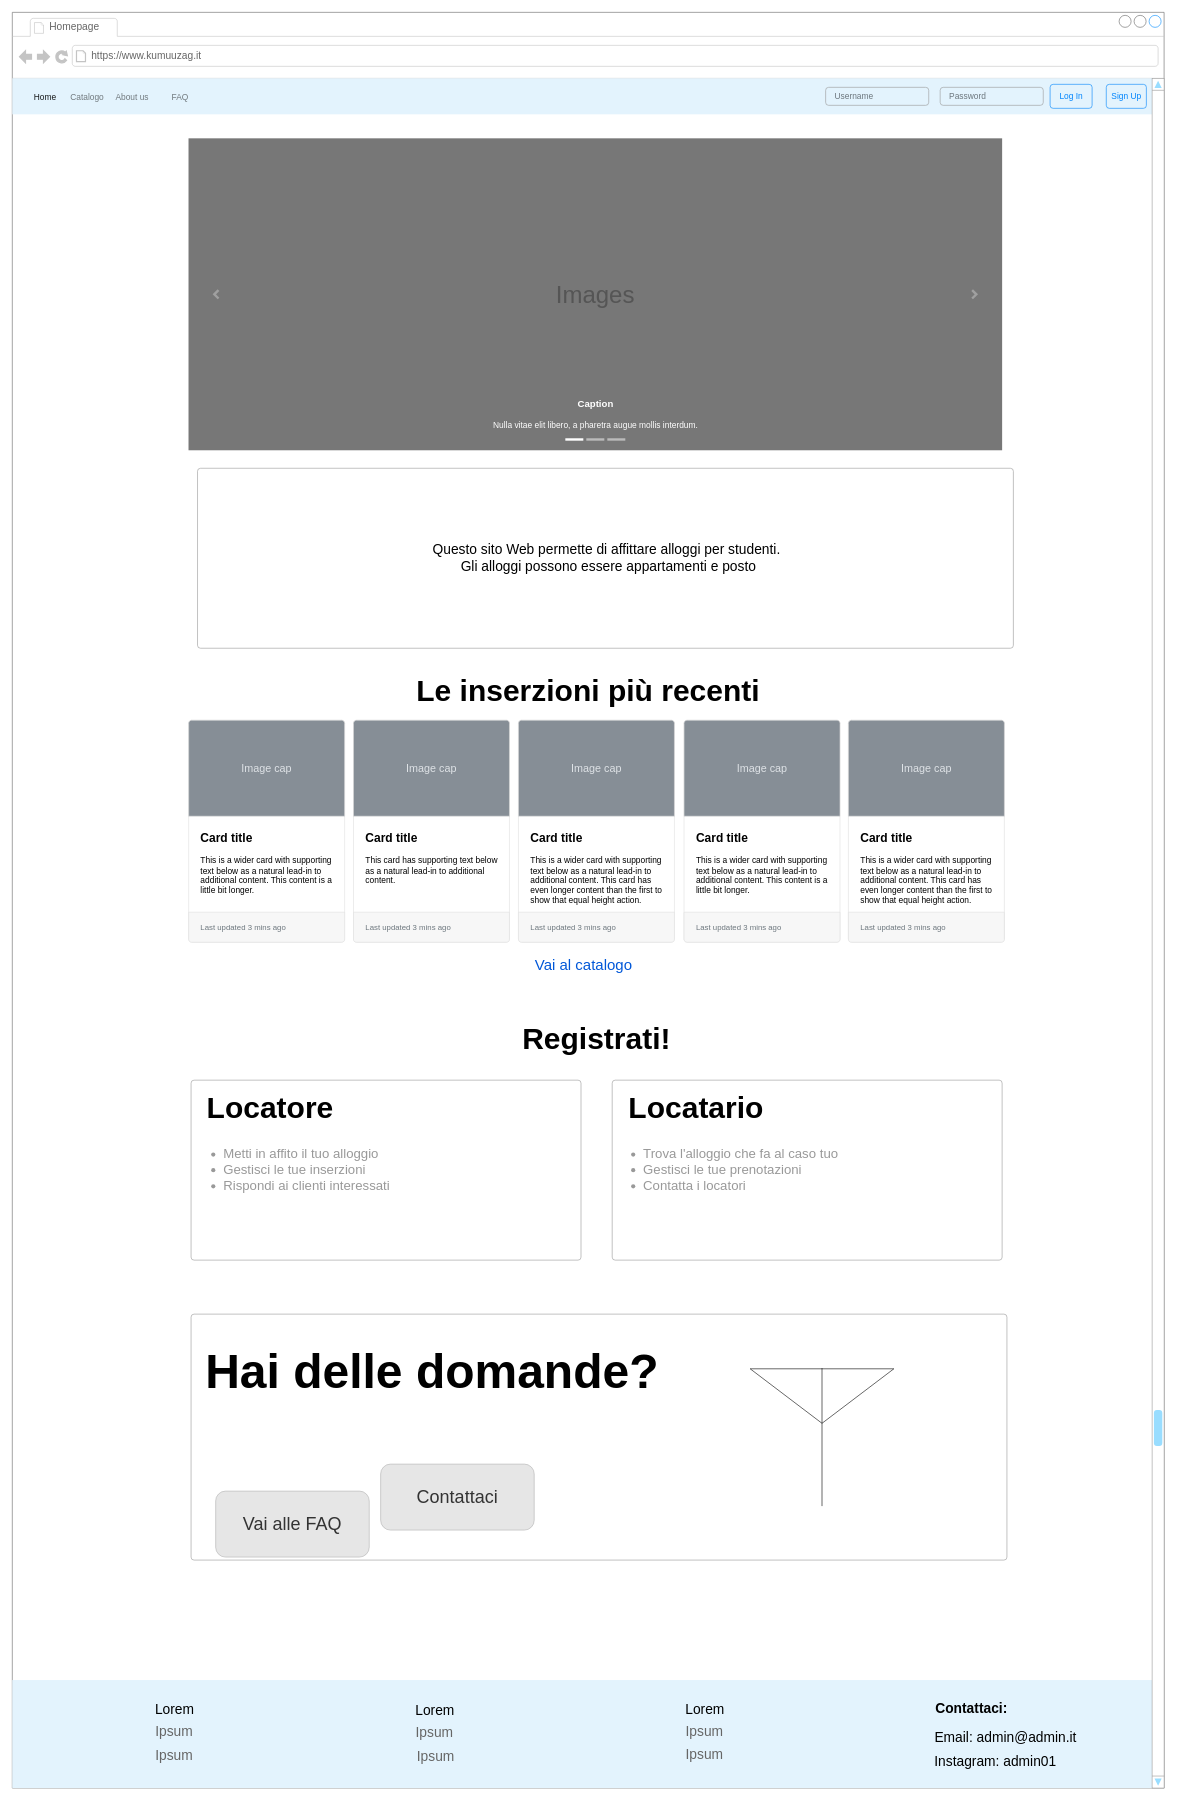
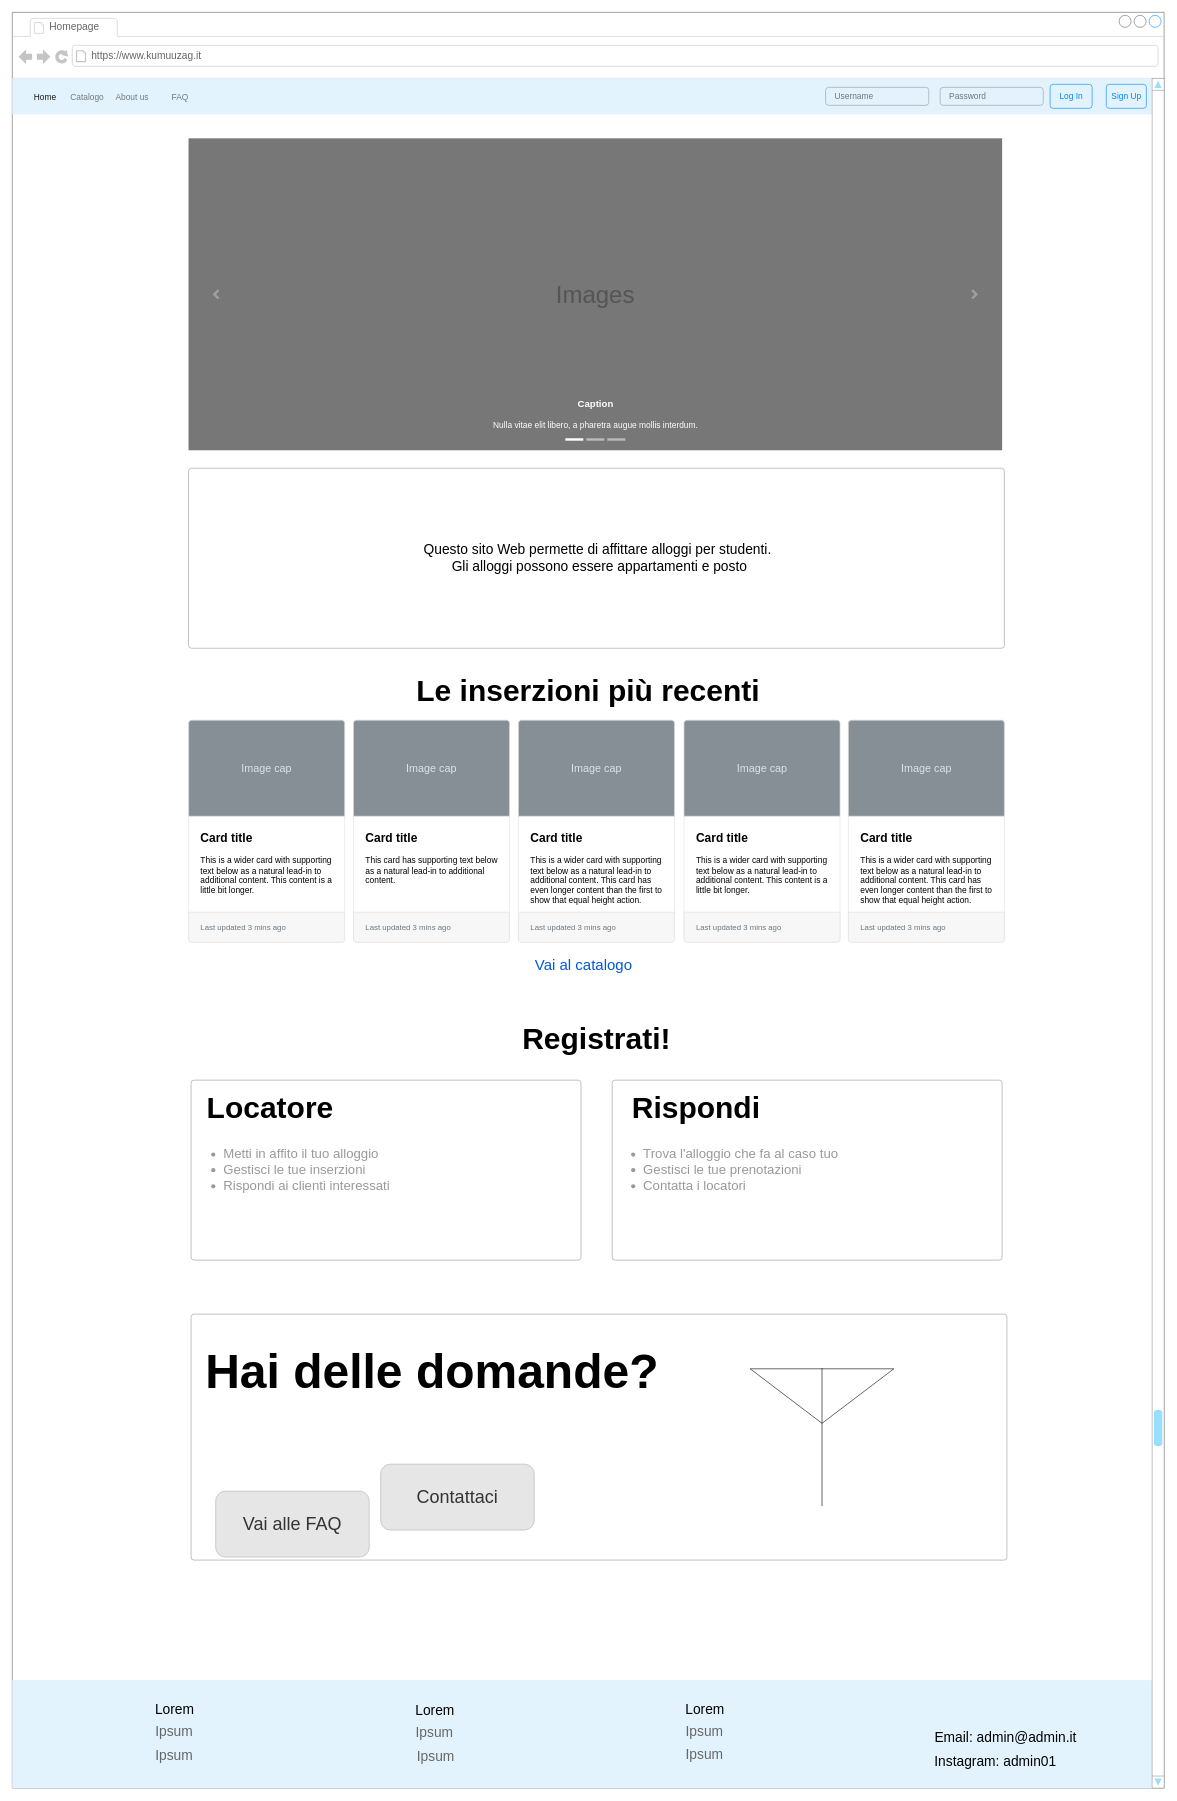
(606, 558) -> (597, 558)
(696, 1107) -> (696, 1107)
(972, 1709) -> none
